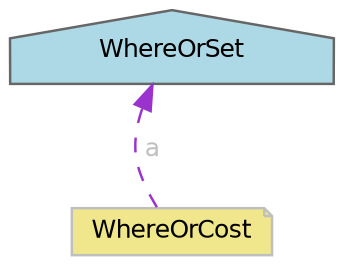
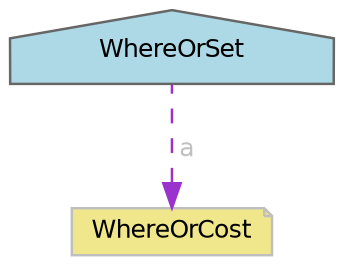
(137, 160) -> (172, 134)
